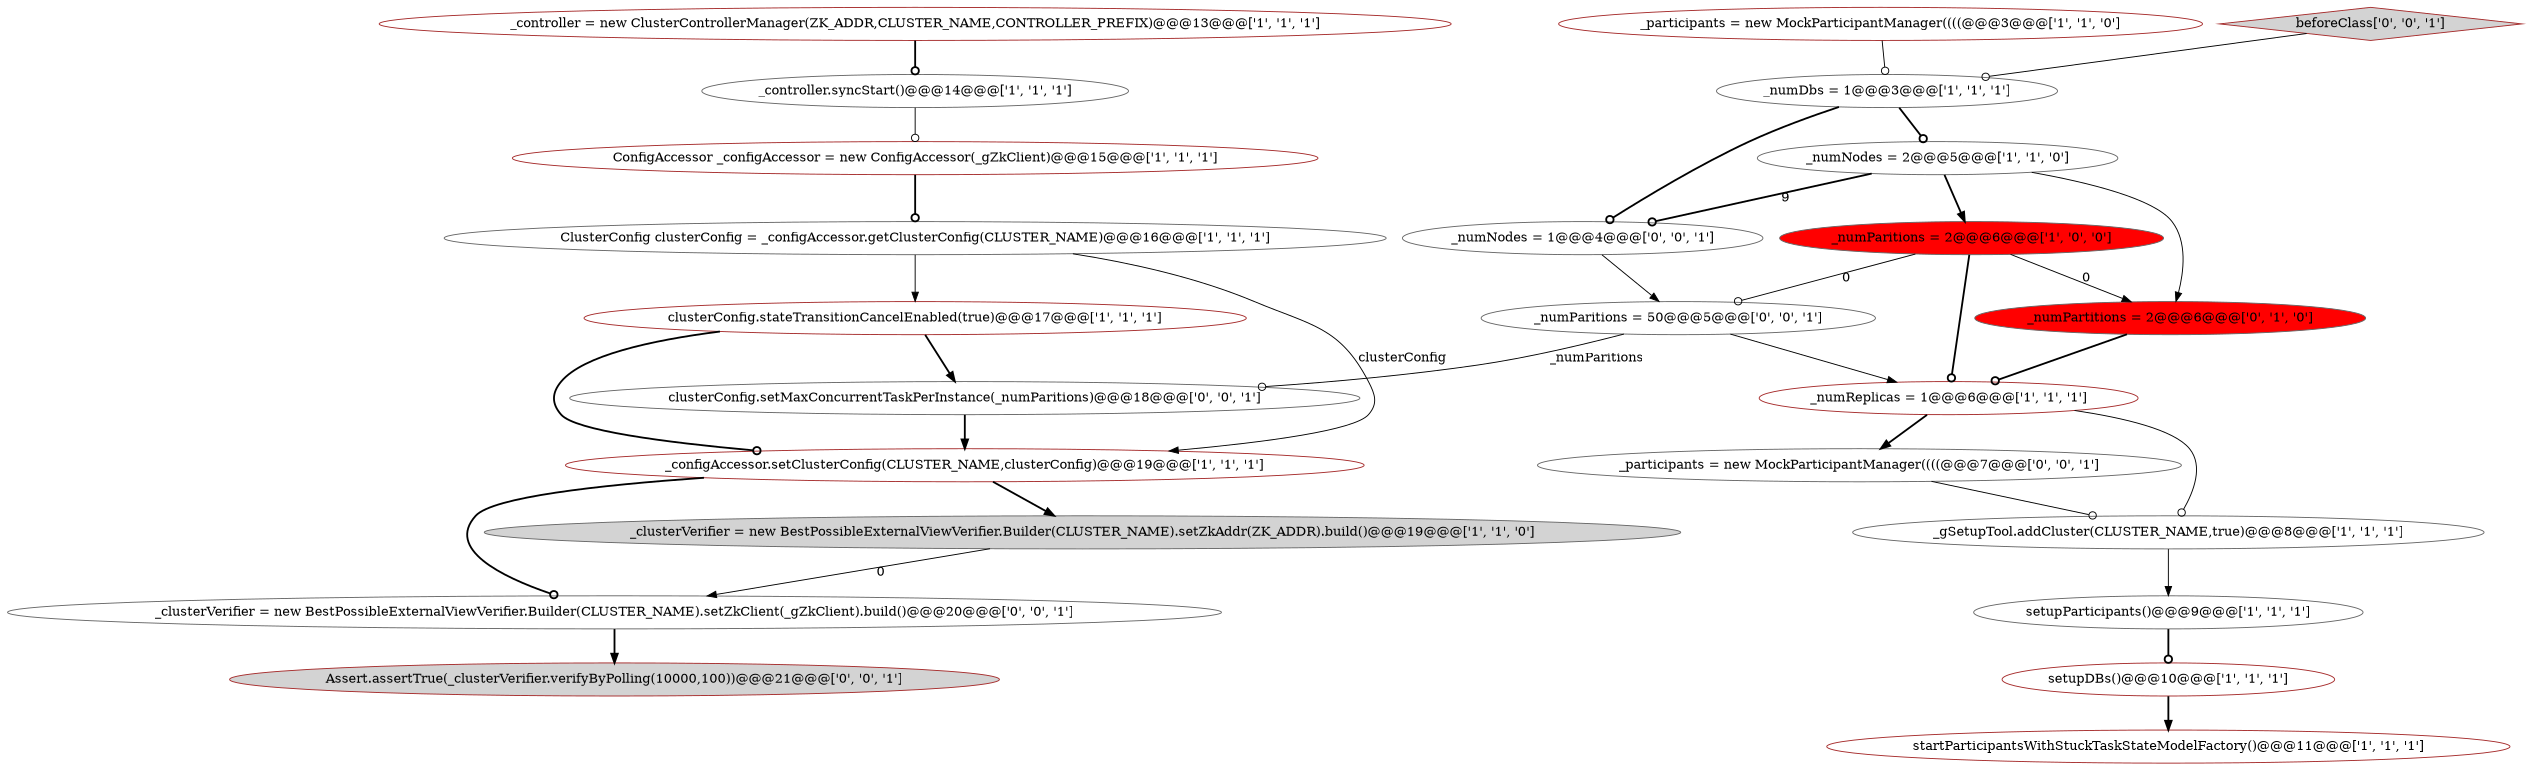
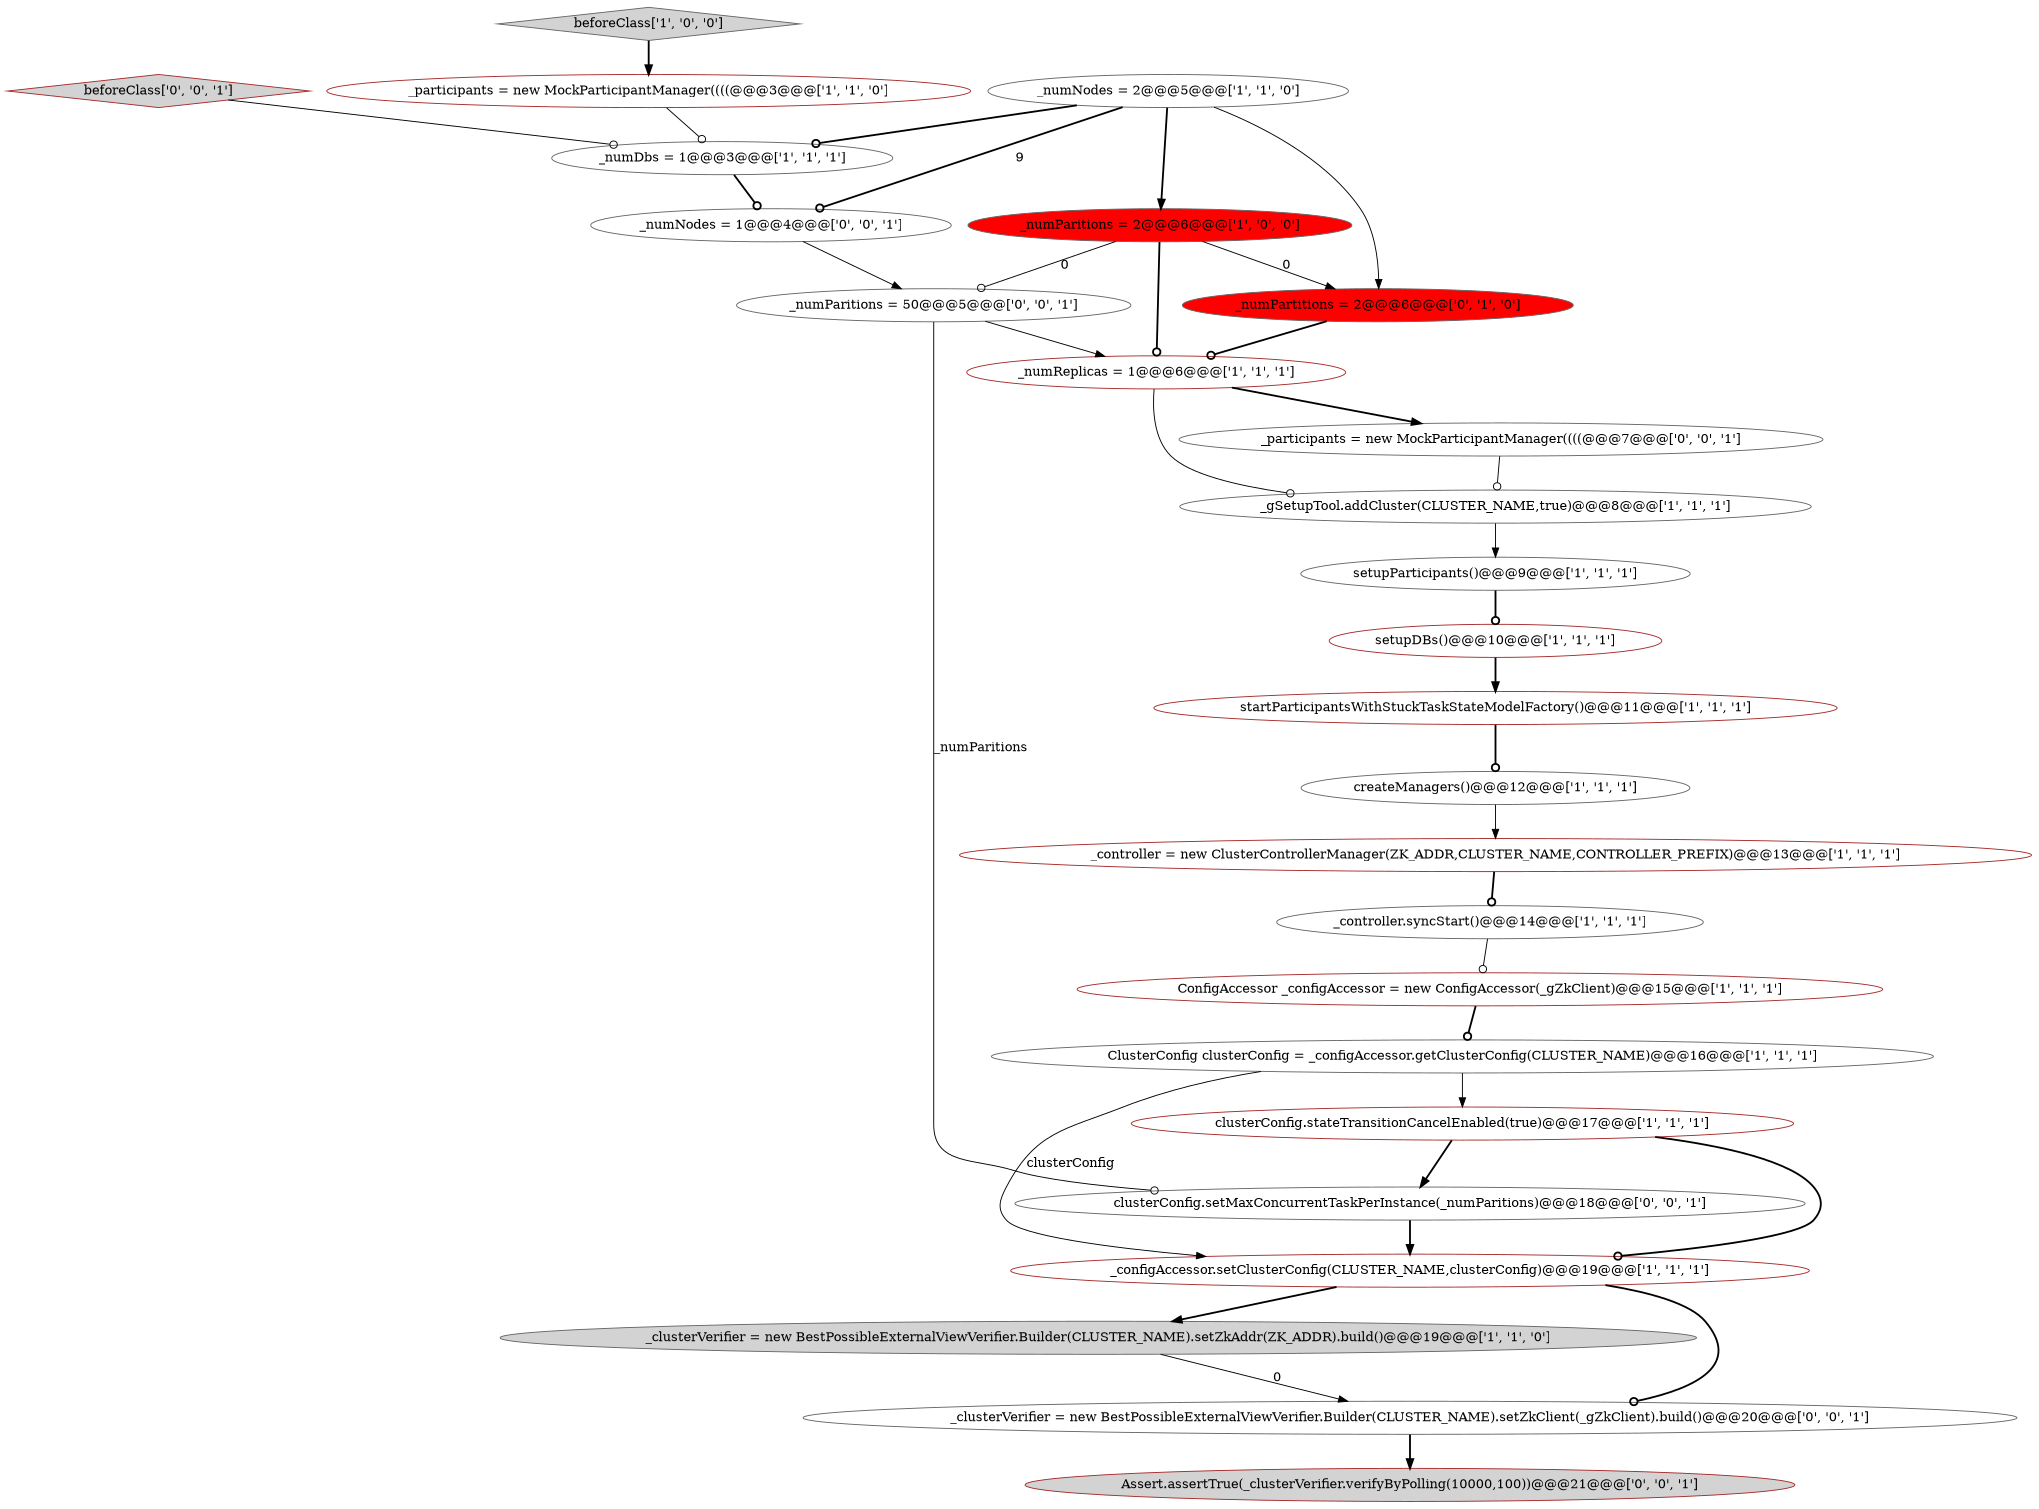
none -> (649, 24)
(1910, 122) -> (948, 124)
none -> (1495, 788)
